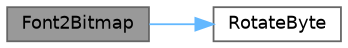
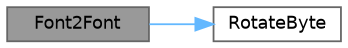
(78, 24) -> (78, 24)
